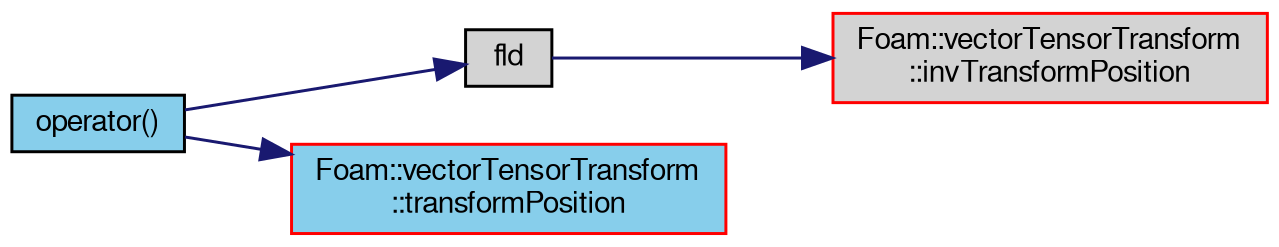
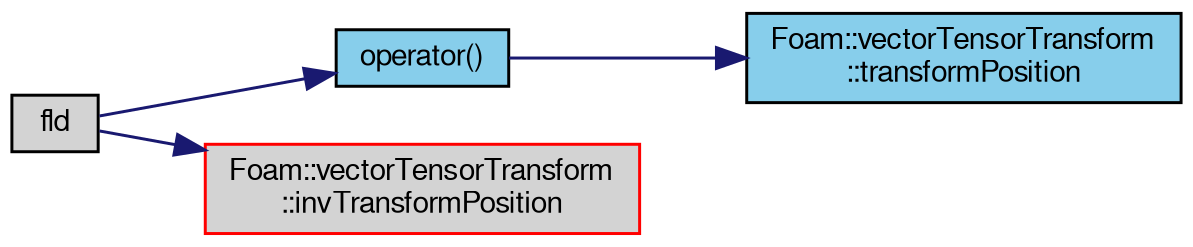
(310, 90) -> (202, 97)
(509, 189) -> (964, 58)
